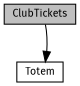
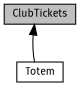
(47, 38) -> (33, 49)
